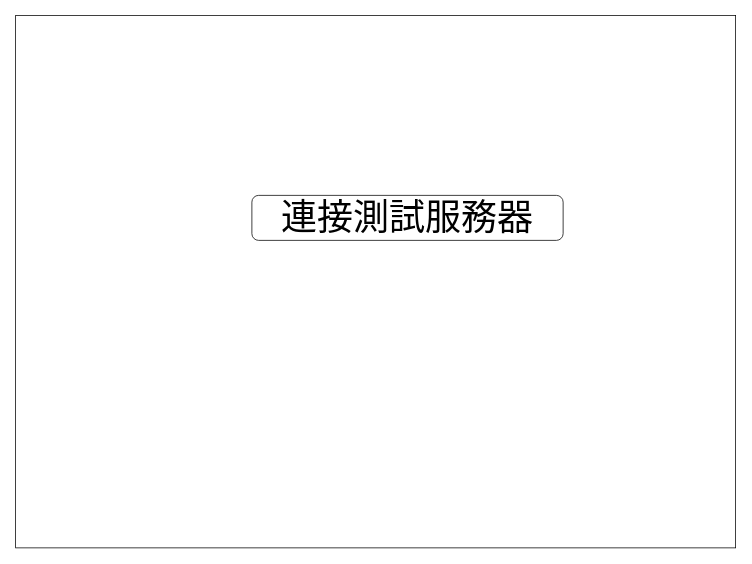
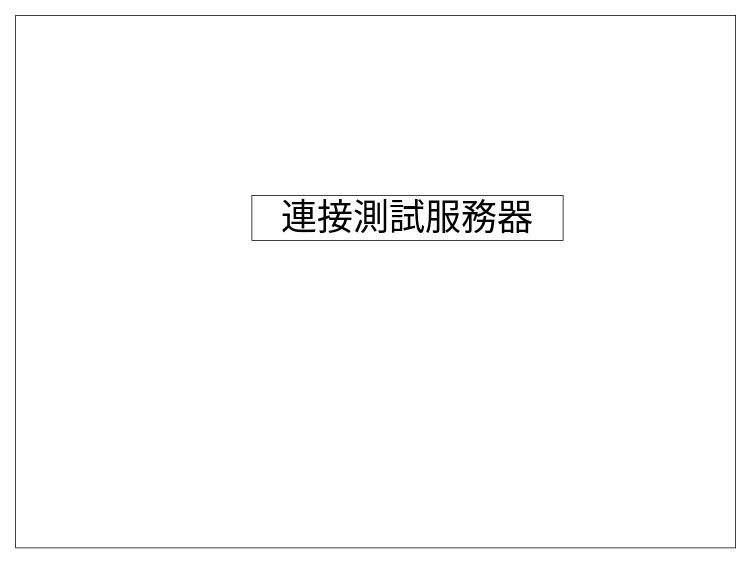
(407, 218) -> (407, 218)
